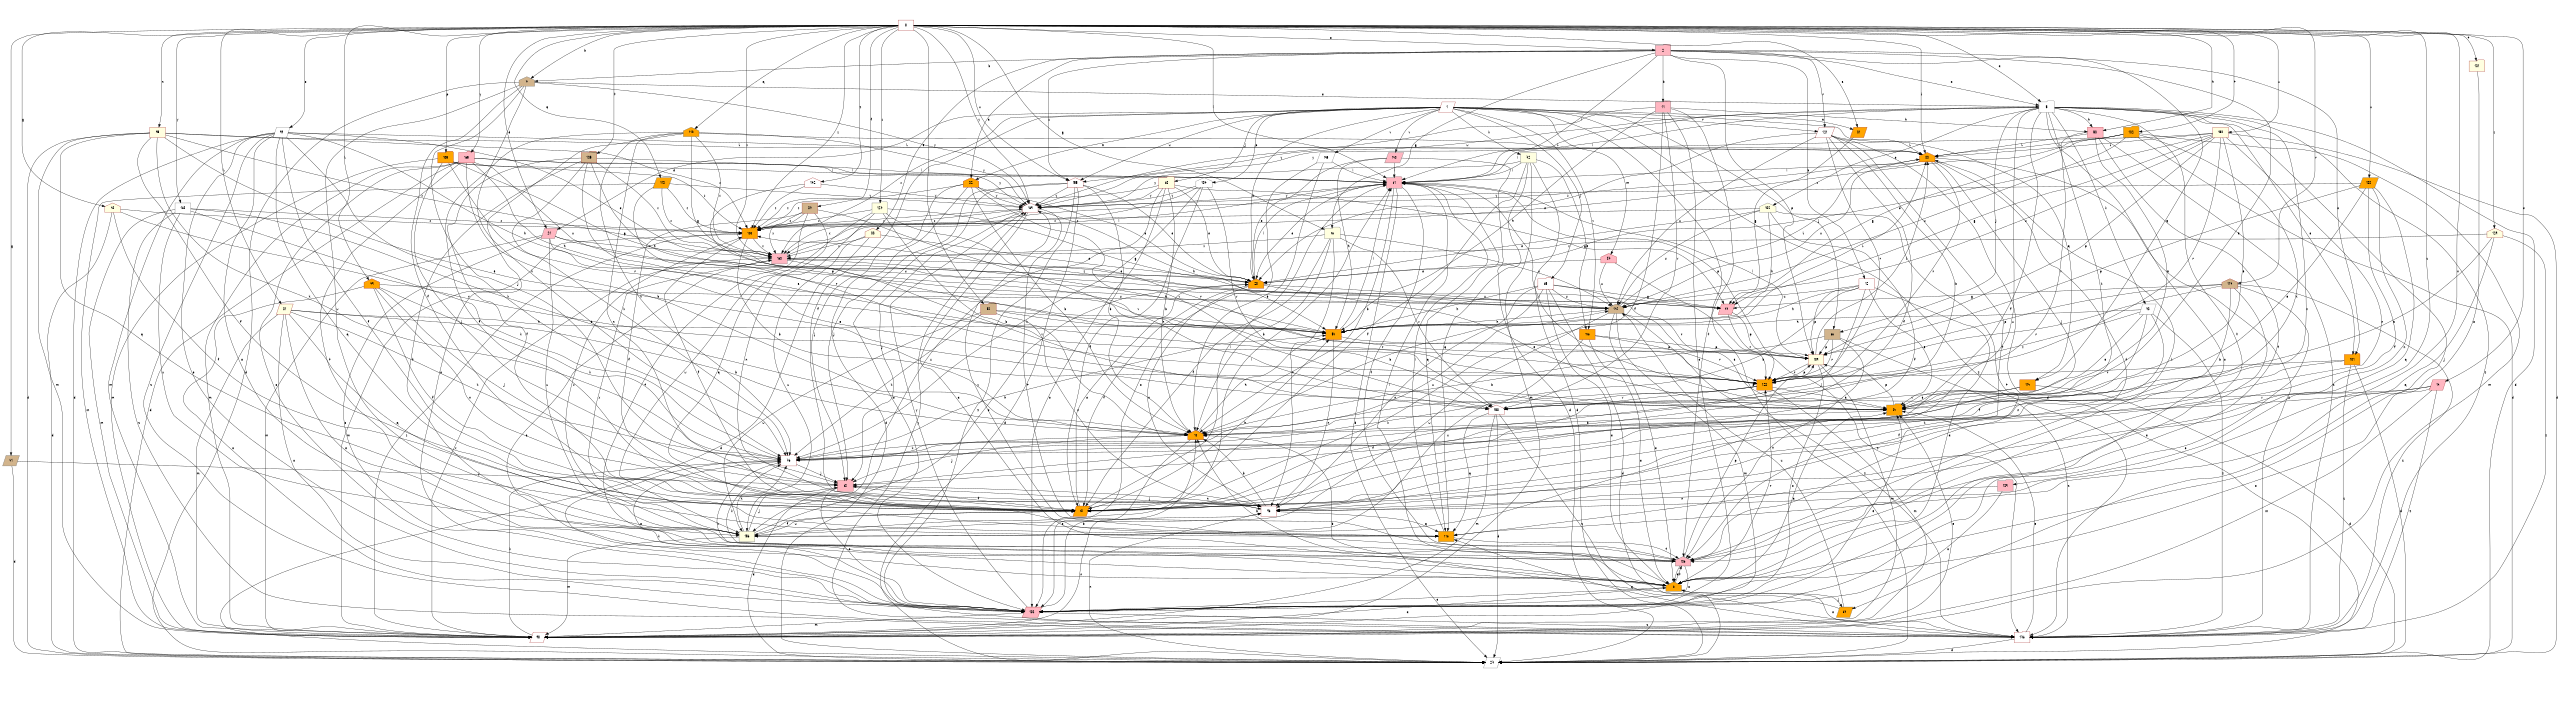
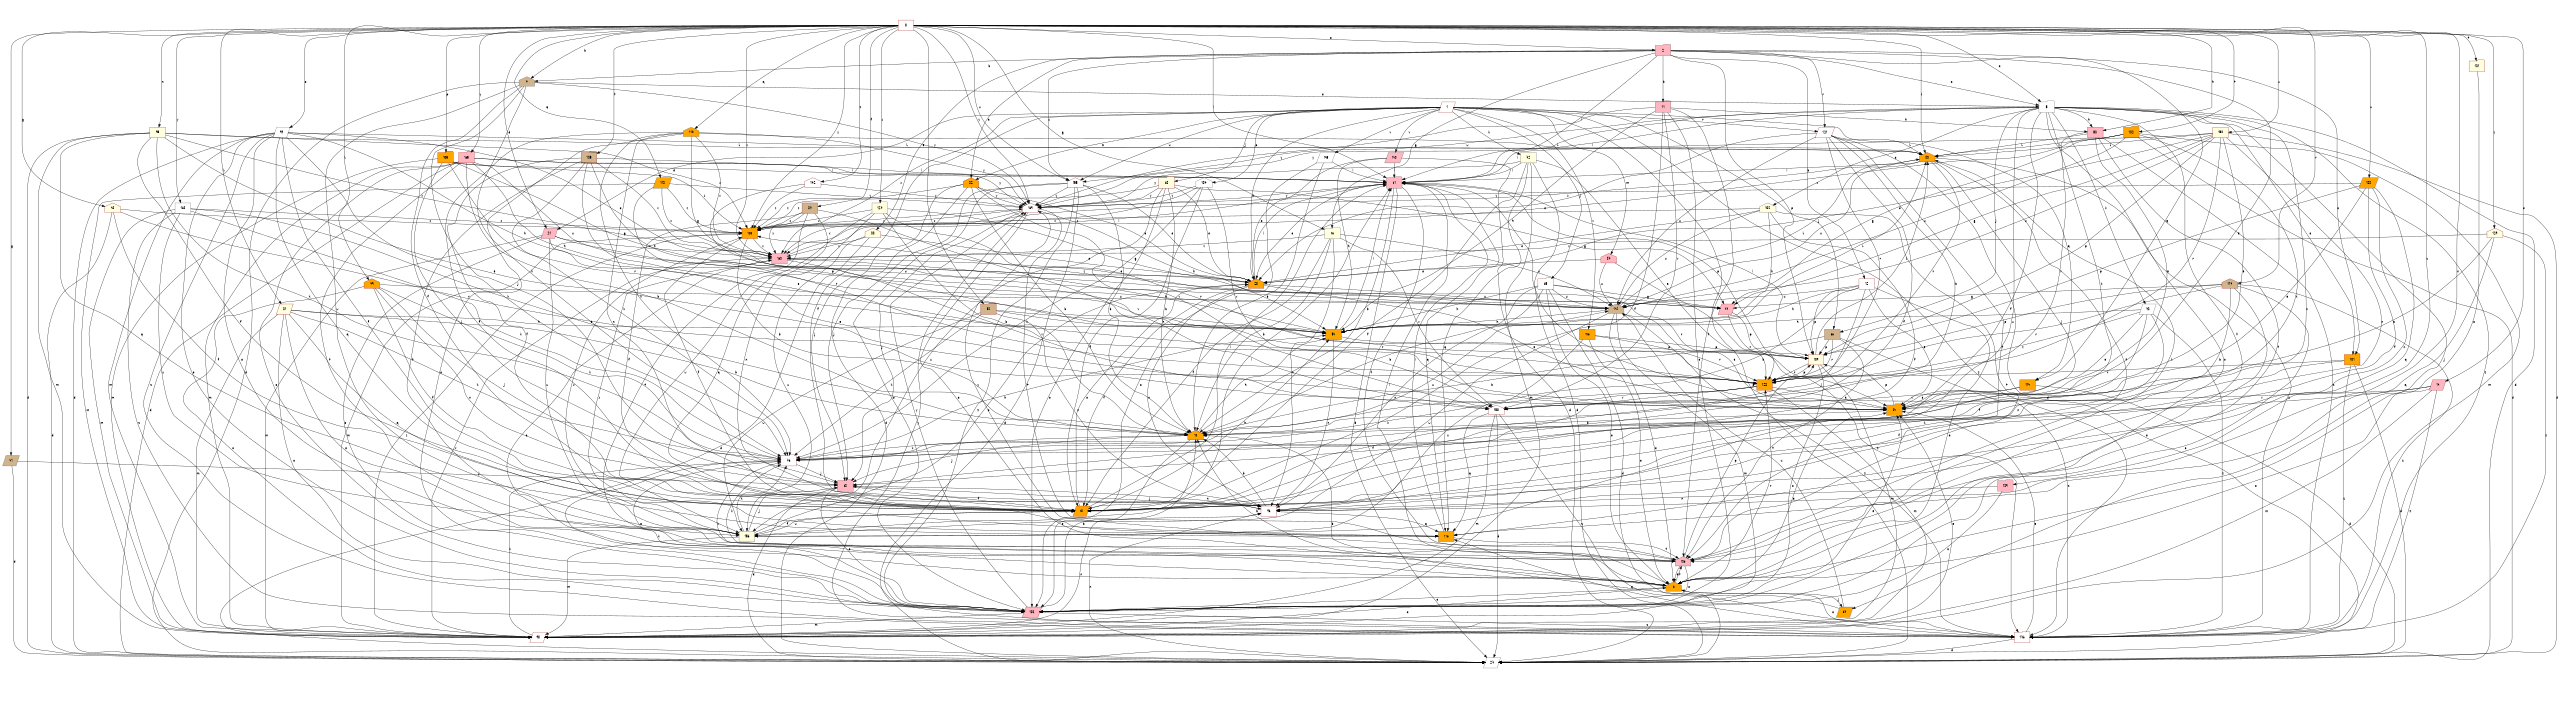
(1859, 132) -> none
(1583, 229) -> (1690, 315)
